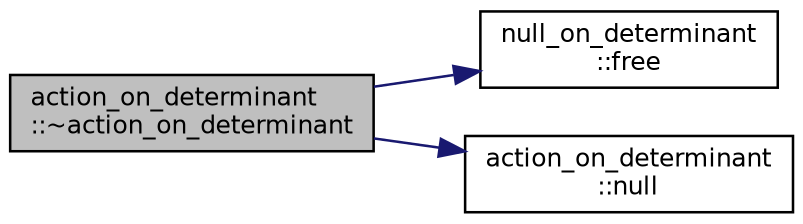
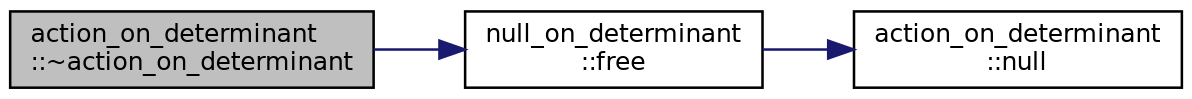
(407, 143) -> (795, 50)
